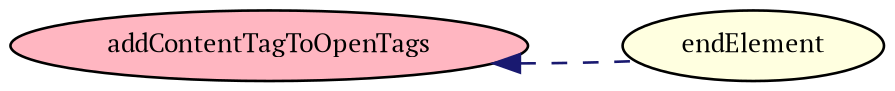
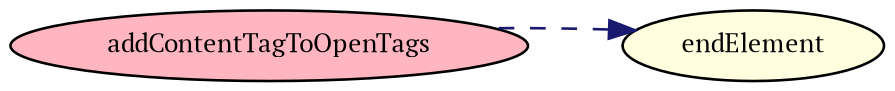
(578, 63) -> (551, 28)
